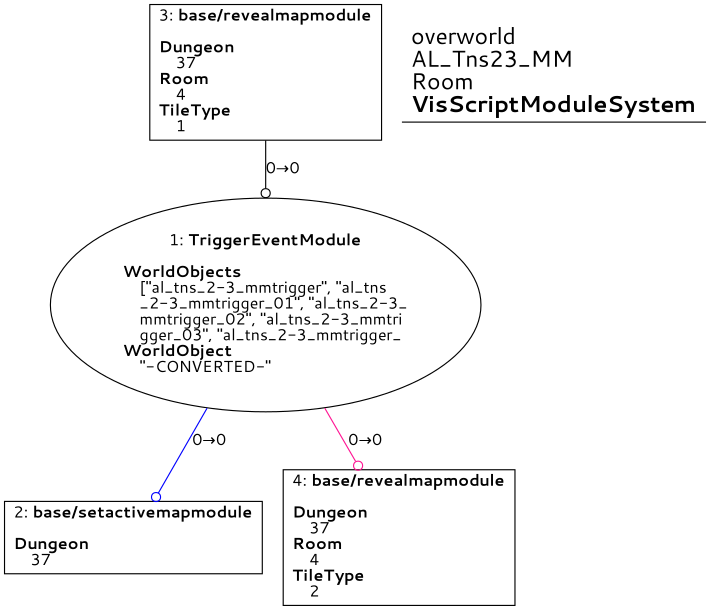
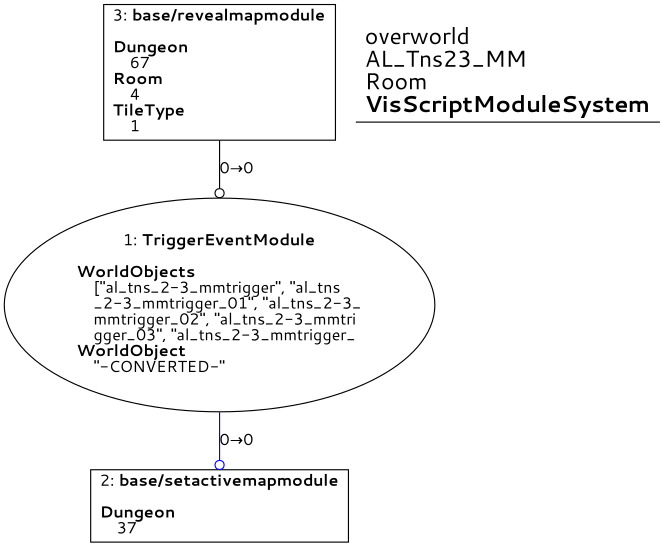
(178, 63) -> (132, 63)
(399, 538) -> none
